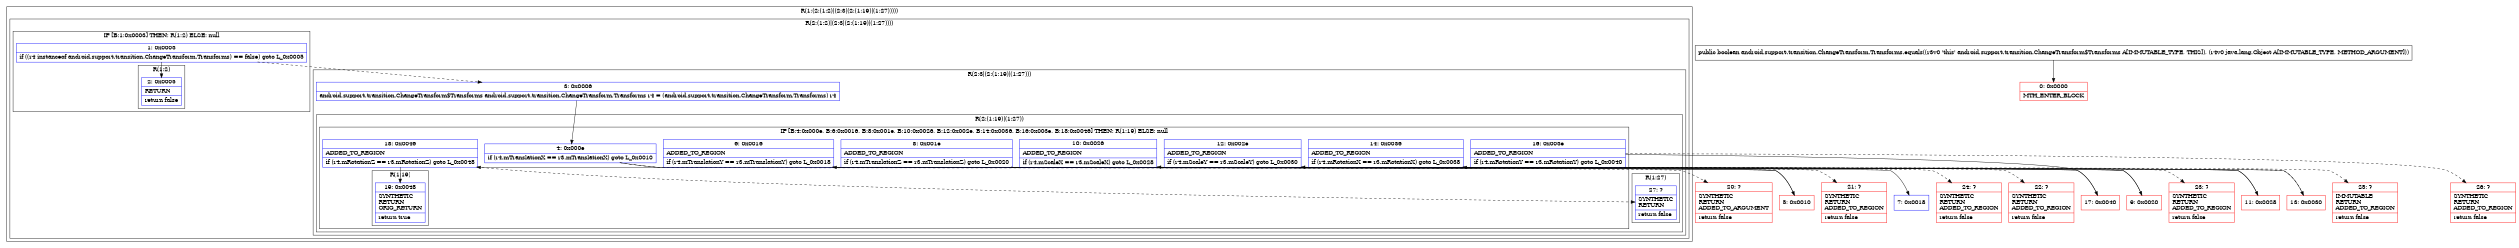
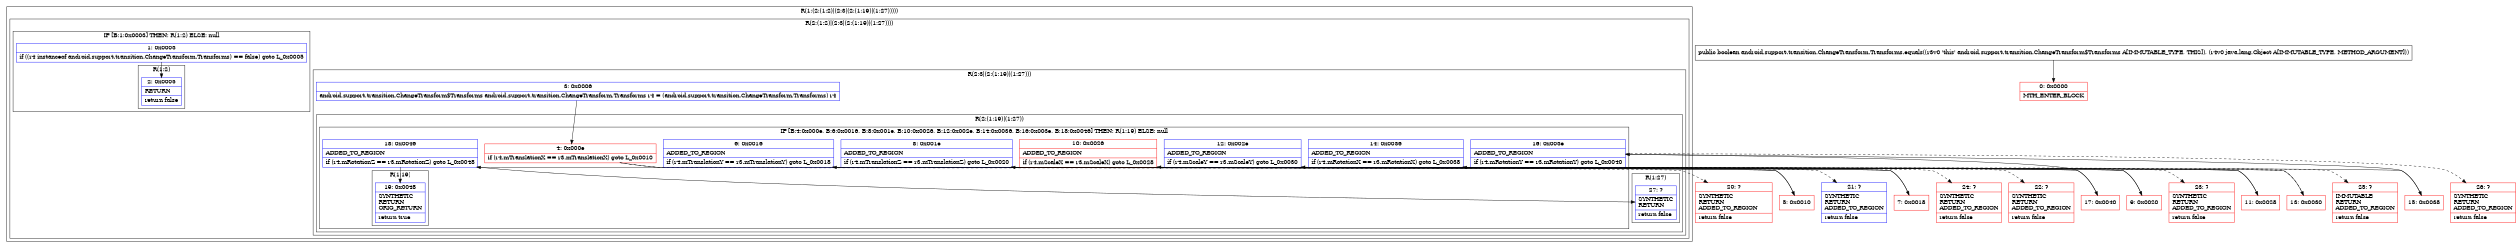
(373, 72) -> none
(570, 153) -> (570, 153)
(1088, 153) -> (1088, 153)
none -> (1469, 168)
(1054, 192) -> (1054, 192)
(1854, 203) -> (1854, 203)
(1911, 203) -> (1911, 203)
none -> (2424, 203)
(1734, 208) -> (1728, 208)
